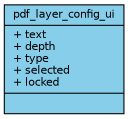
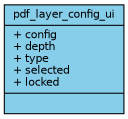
(30, 35) -> (35, 35)
